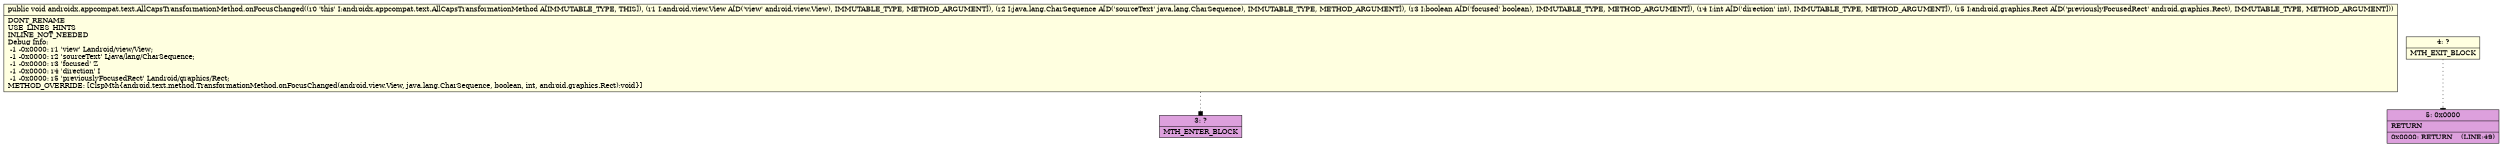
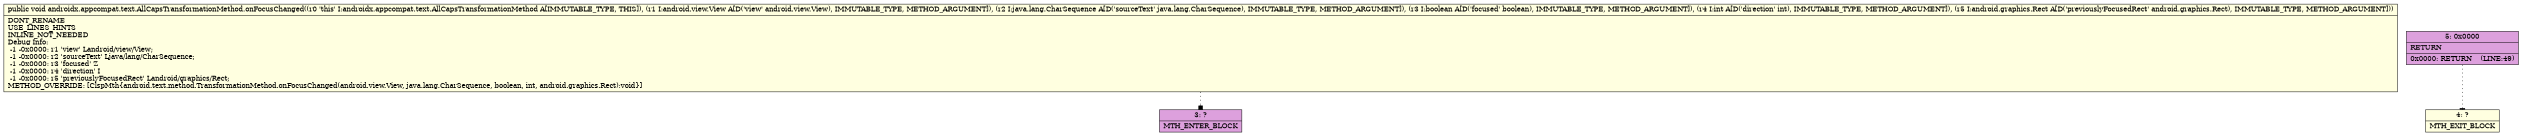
(2443, 83) -> (2462, 86)
